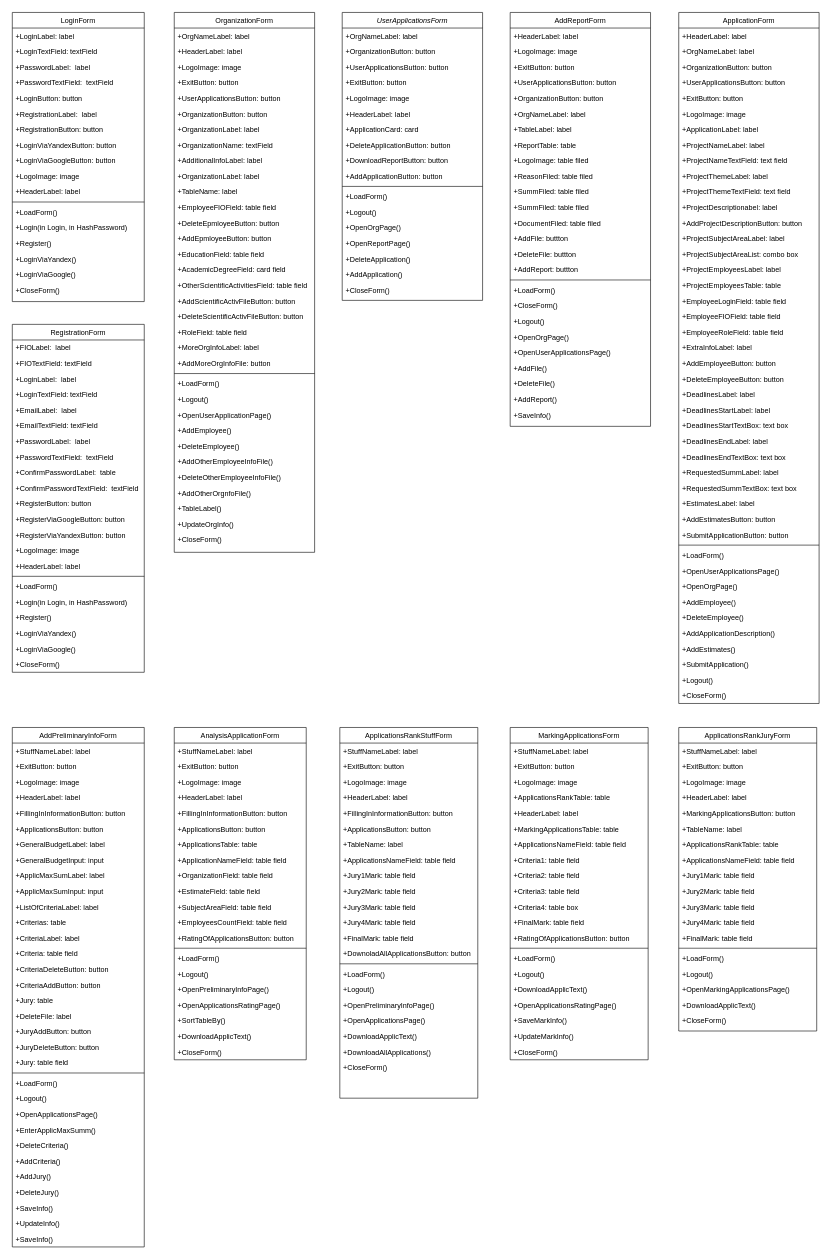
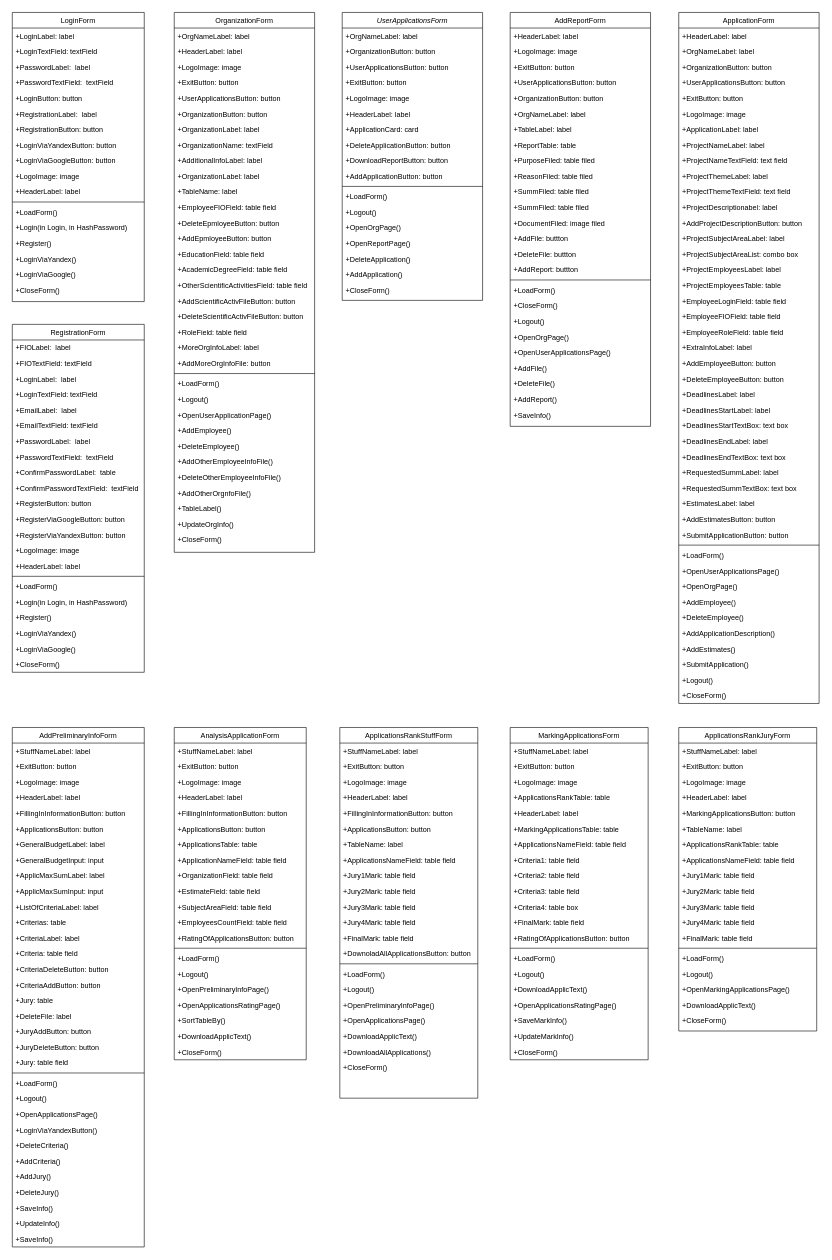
(554, 161) -> (559, 161)
(561, 223) -> (561, 223)
(235, 270) -> (236, 270)
(56, 1130) -> (60, 1130)
